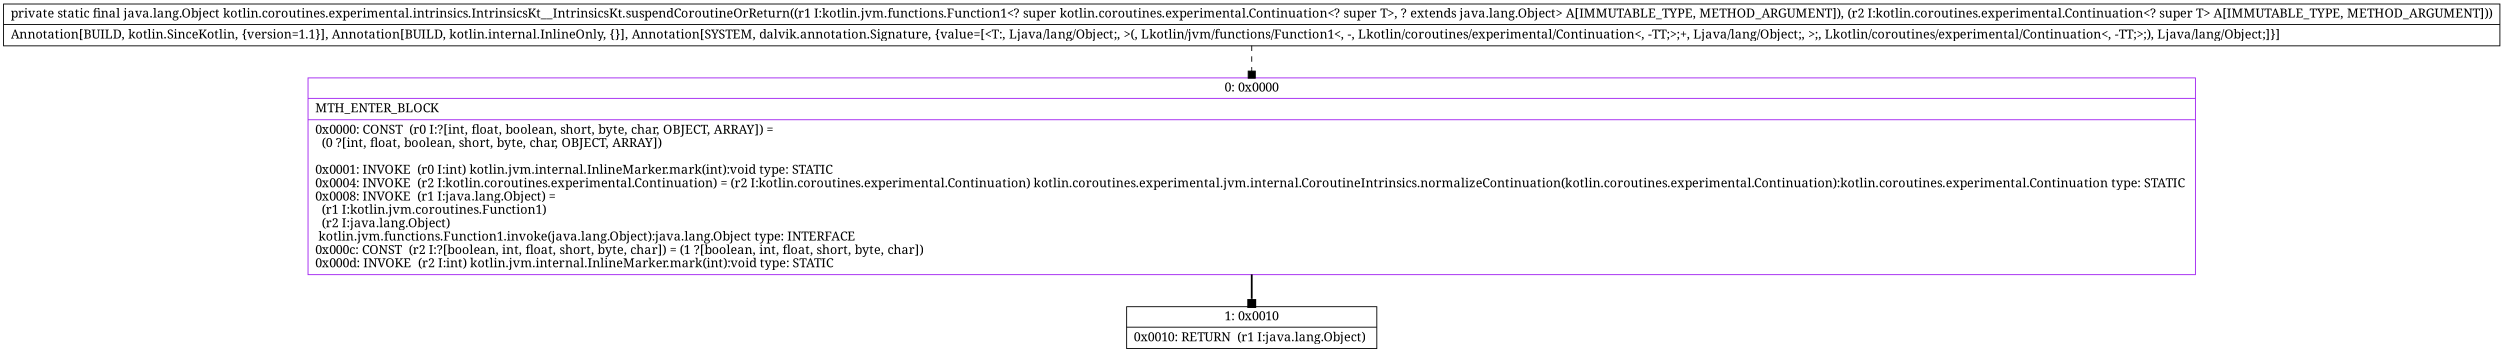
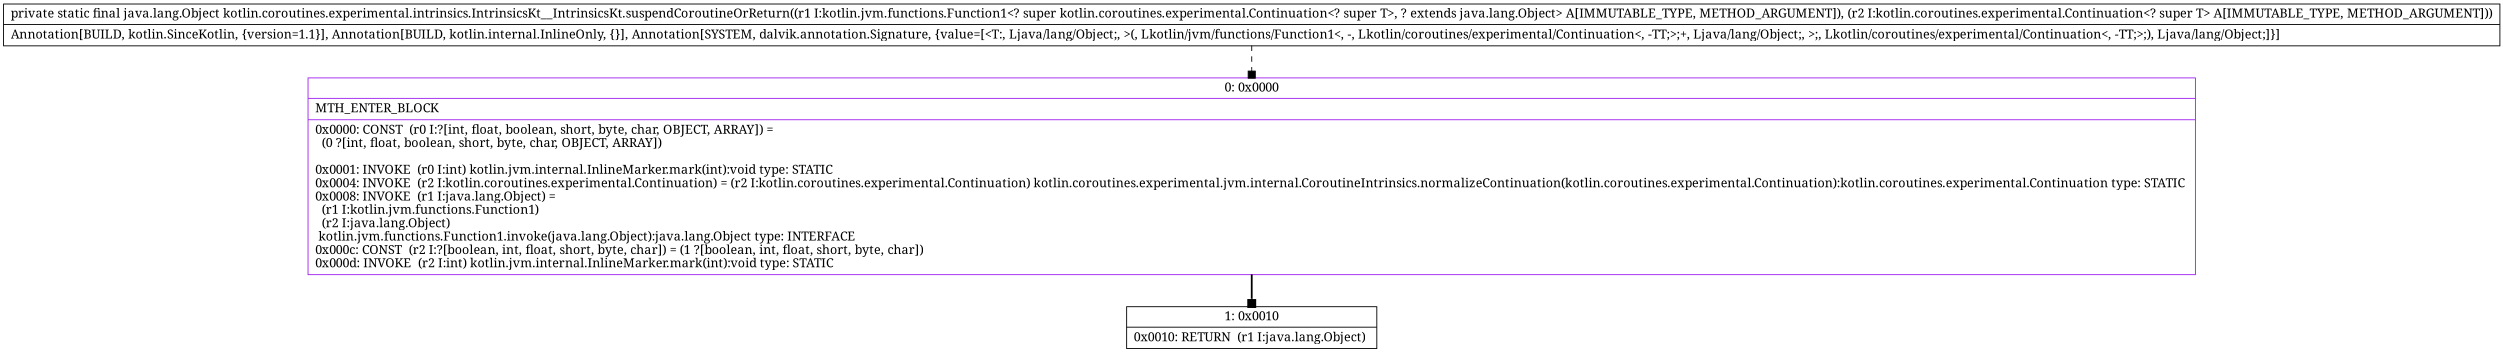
(431, 210) -> (427, 210)
